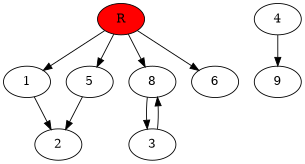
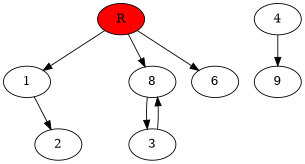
(90, 82) -> none
